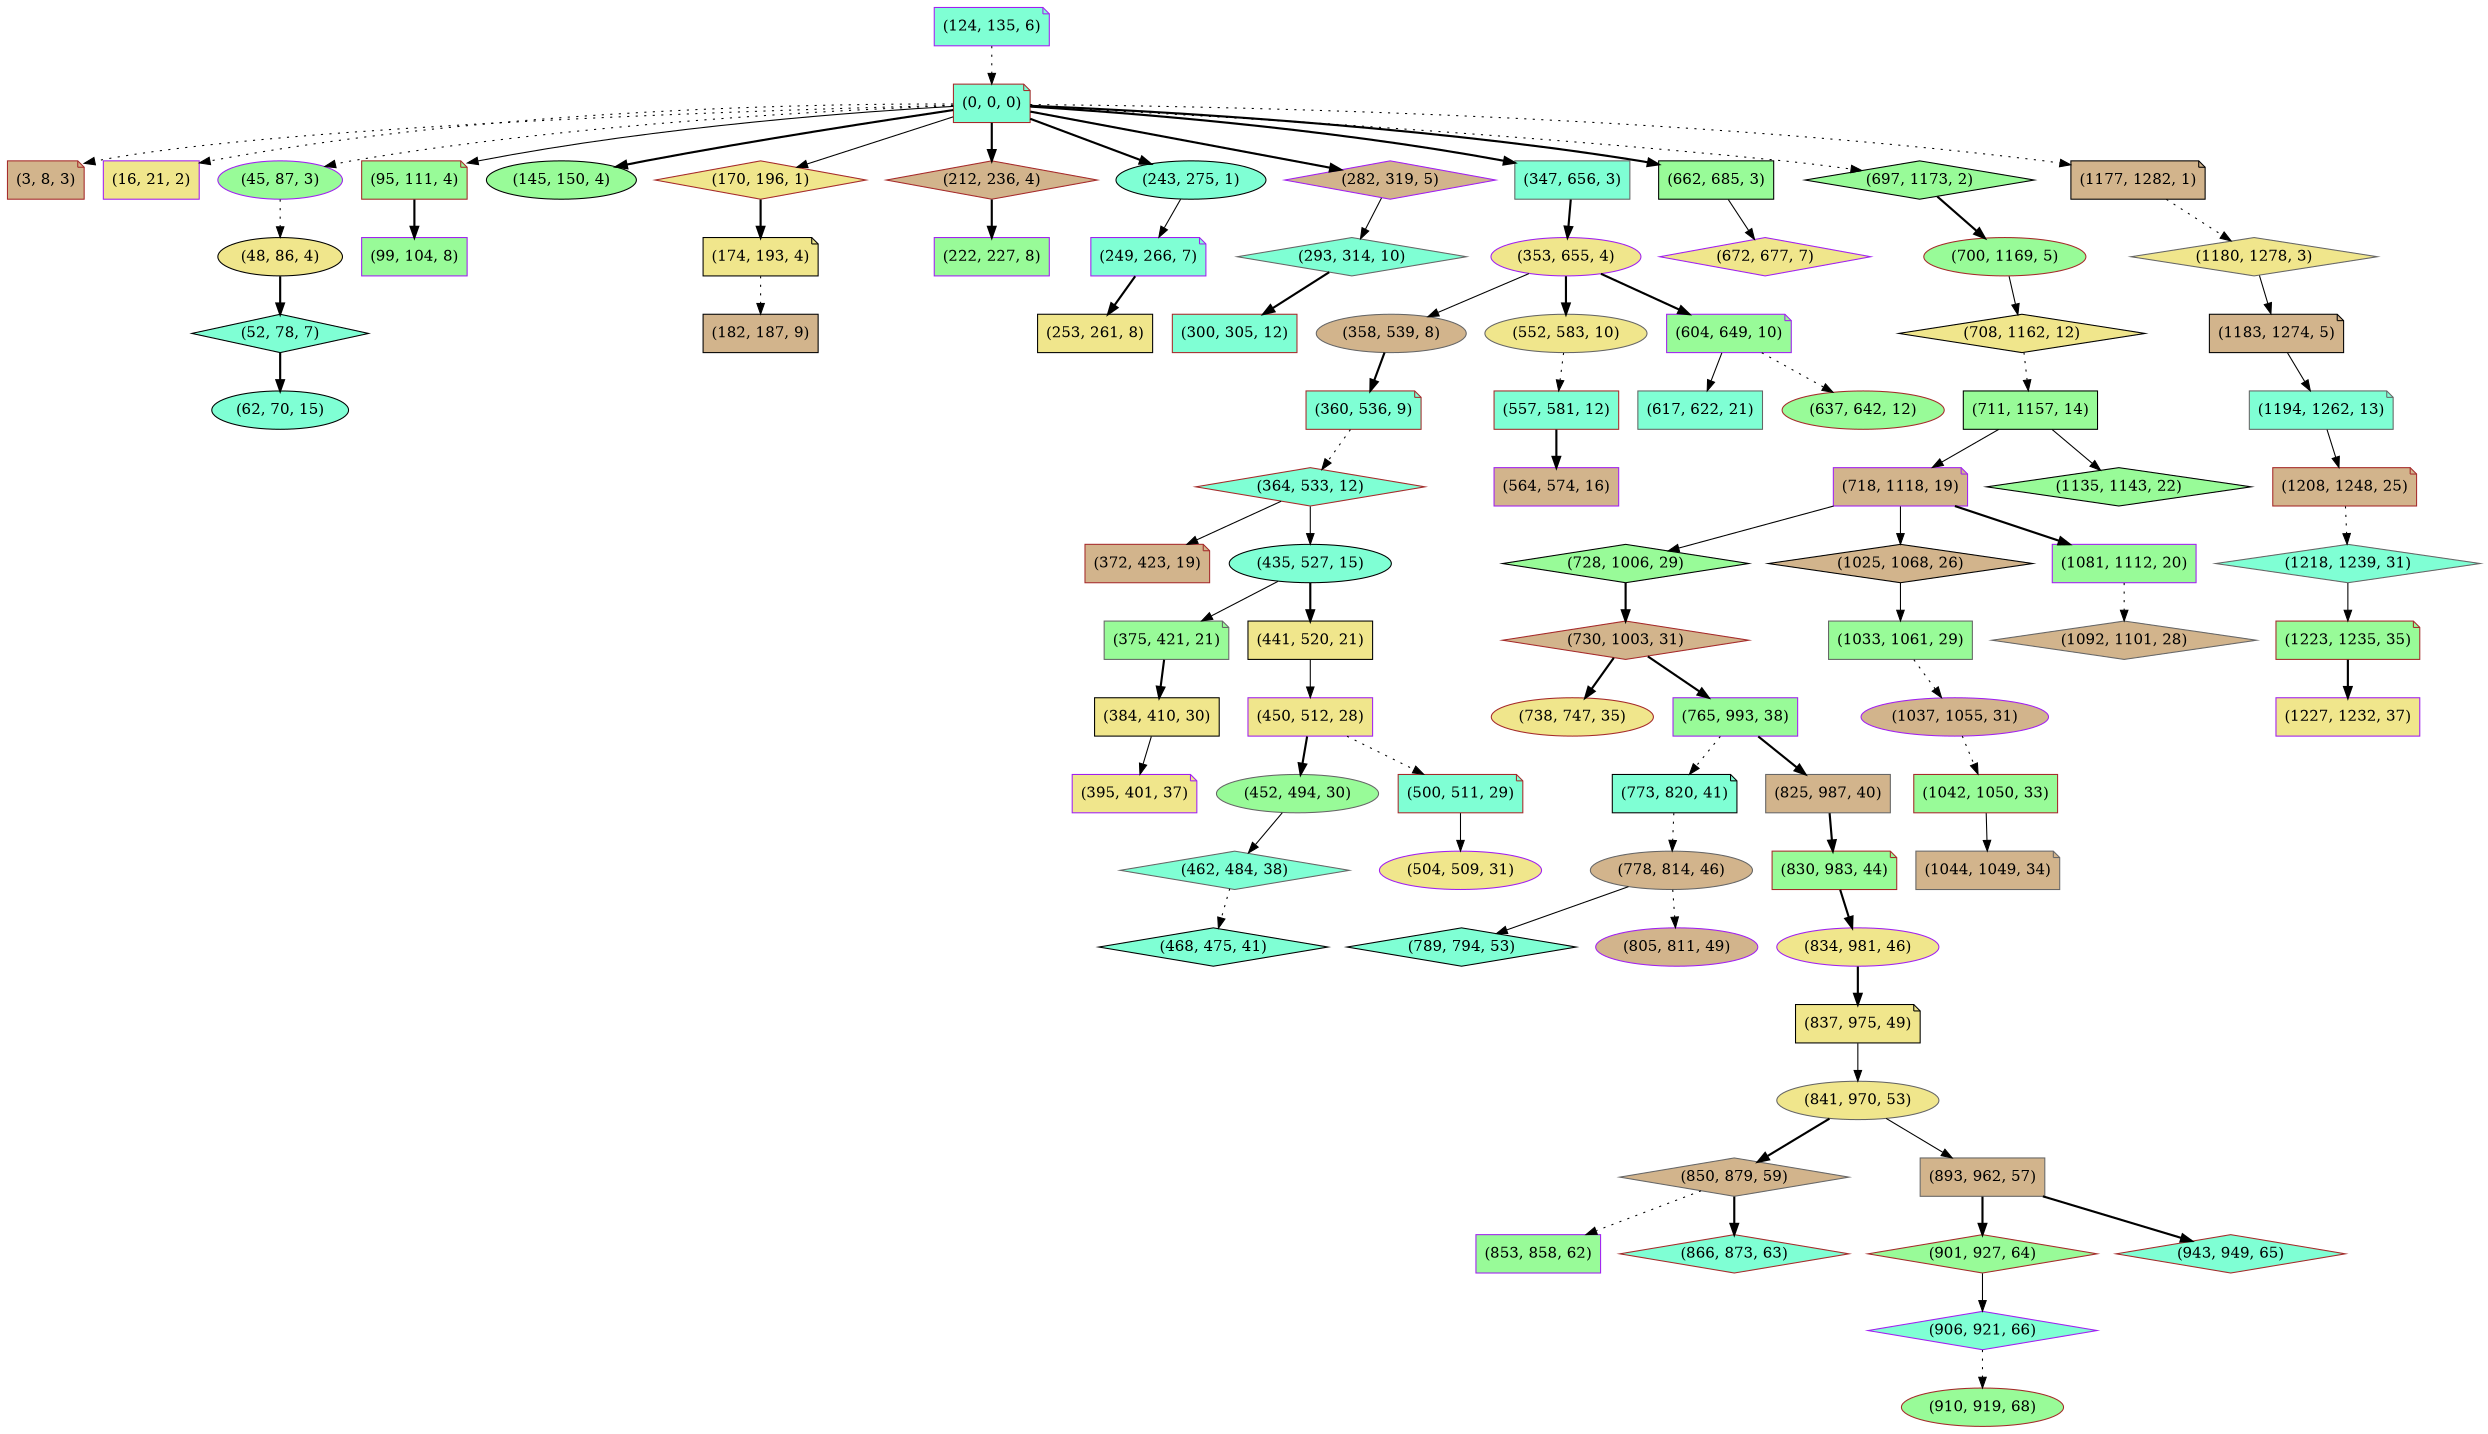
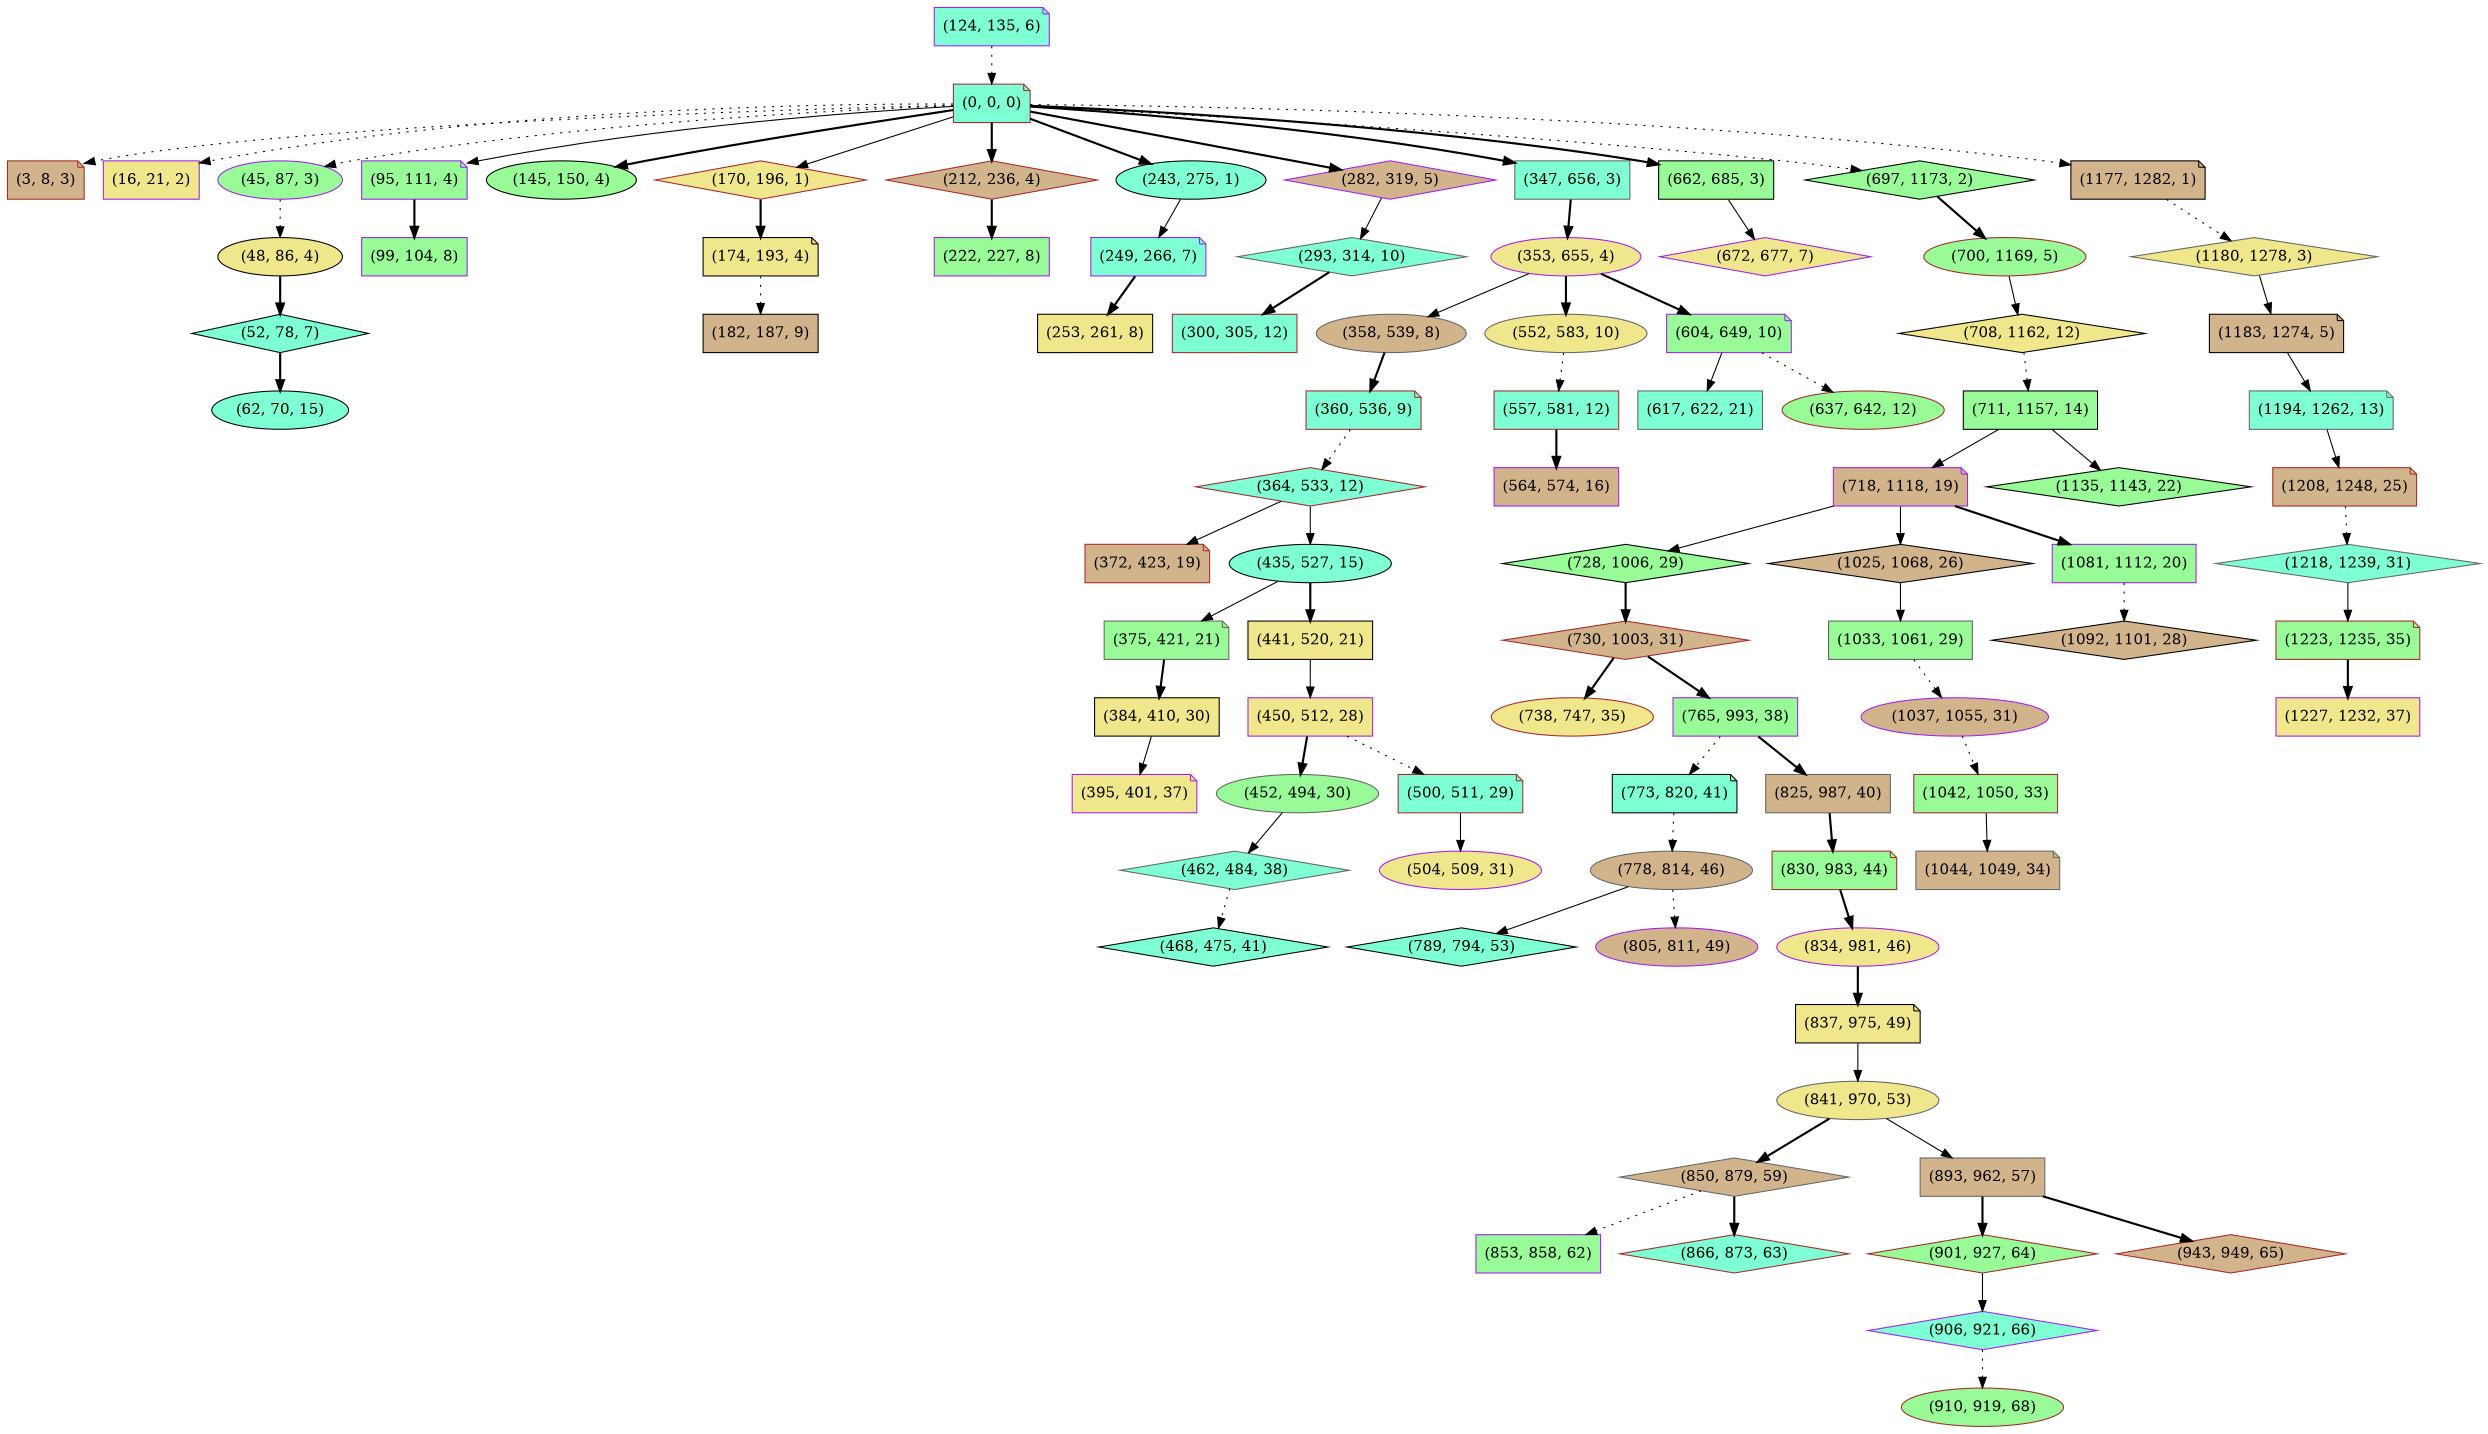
(414, 180) -> (414, 180)
(2124, 640) -> (2124, 640)
(2231, 1254) -> (2231, 1254)
